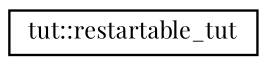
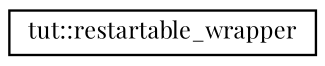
(133, 33) -> (163, 33)
